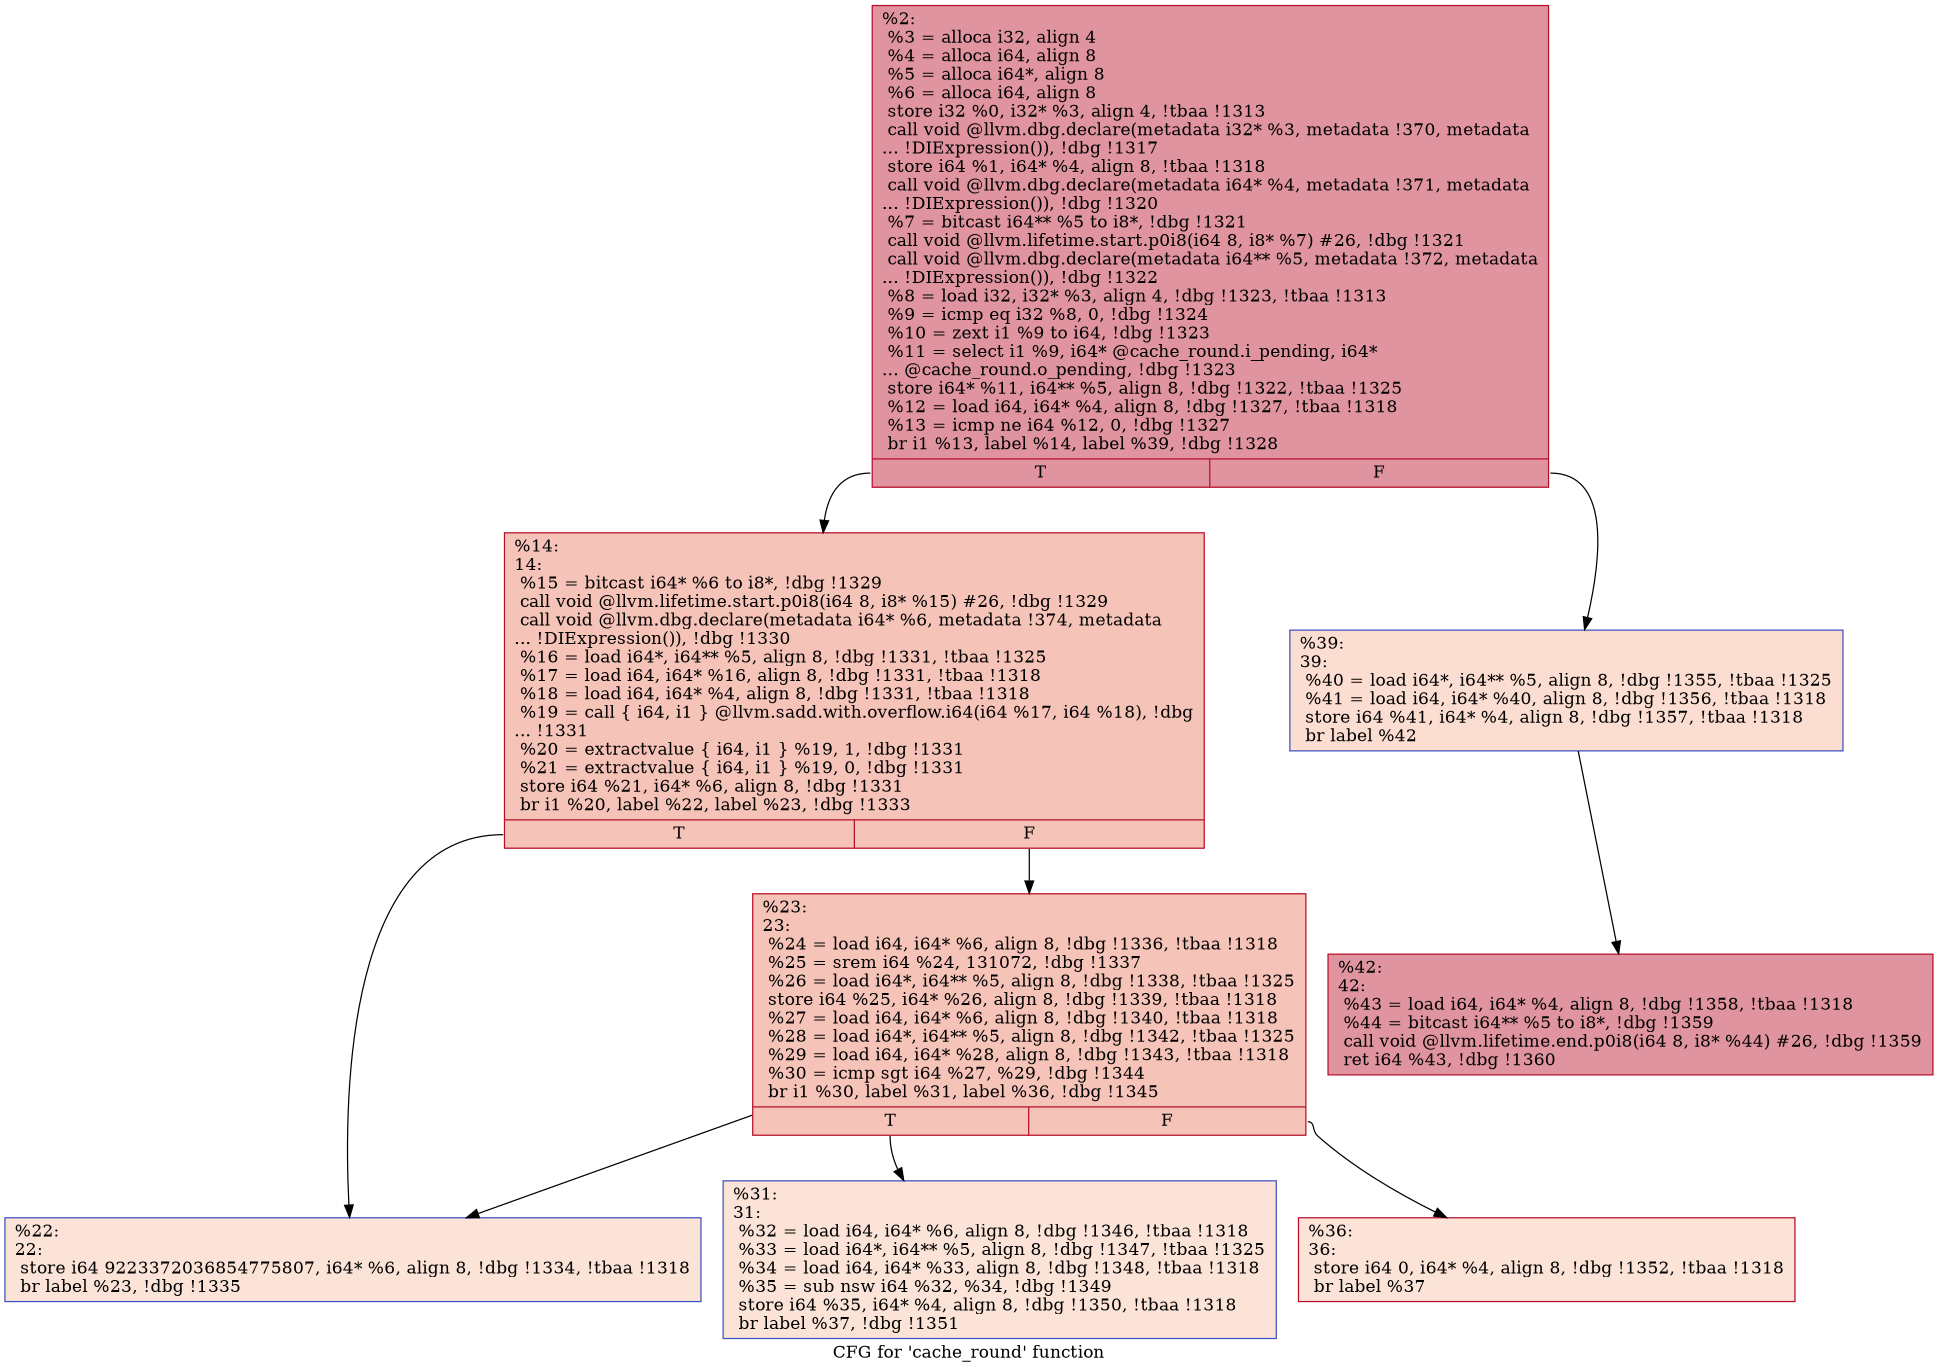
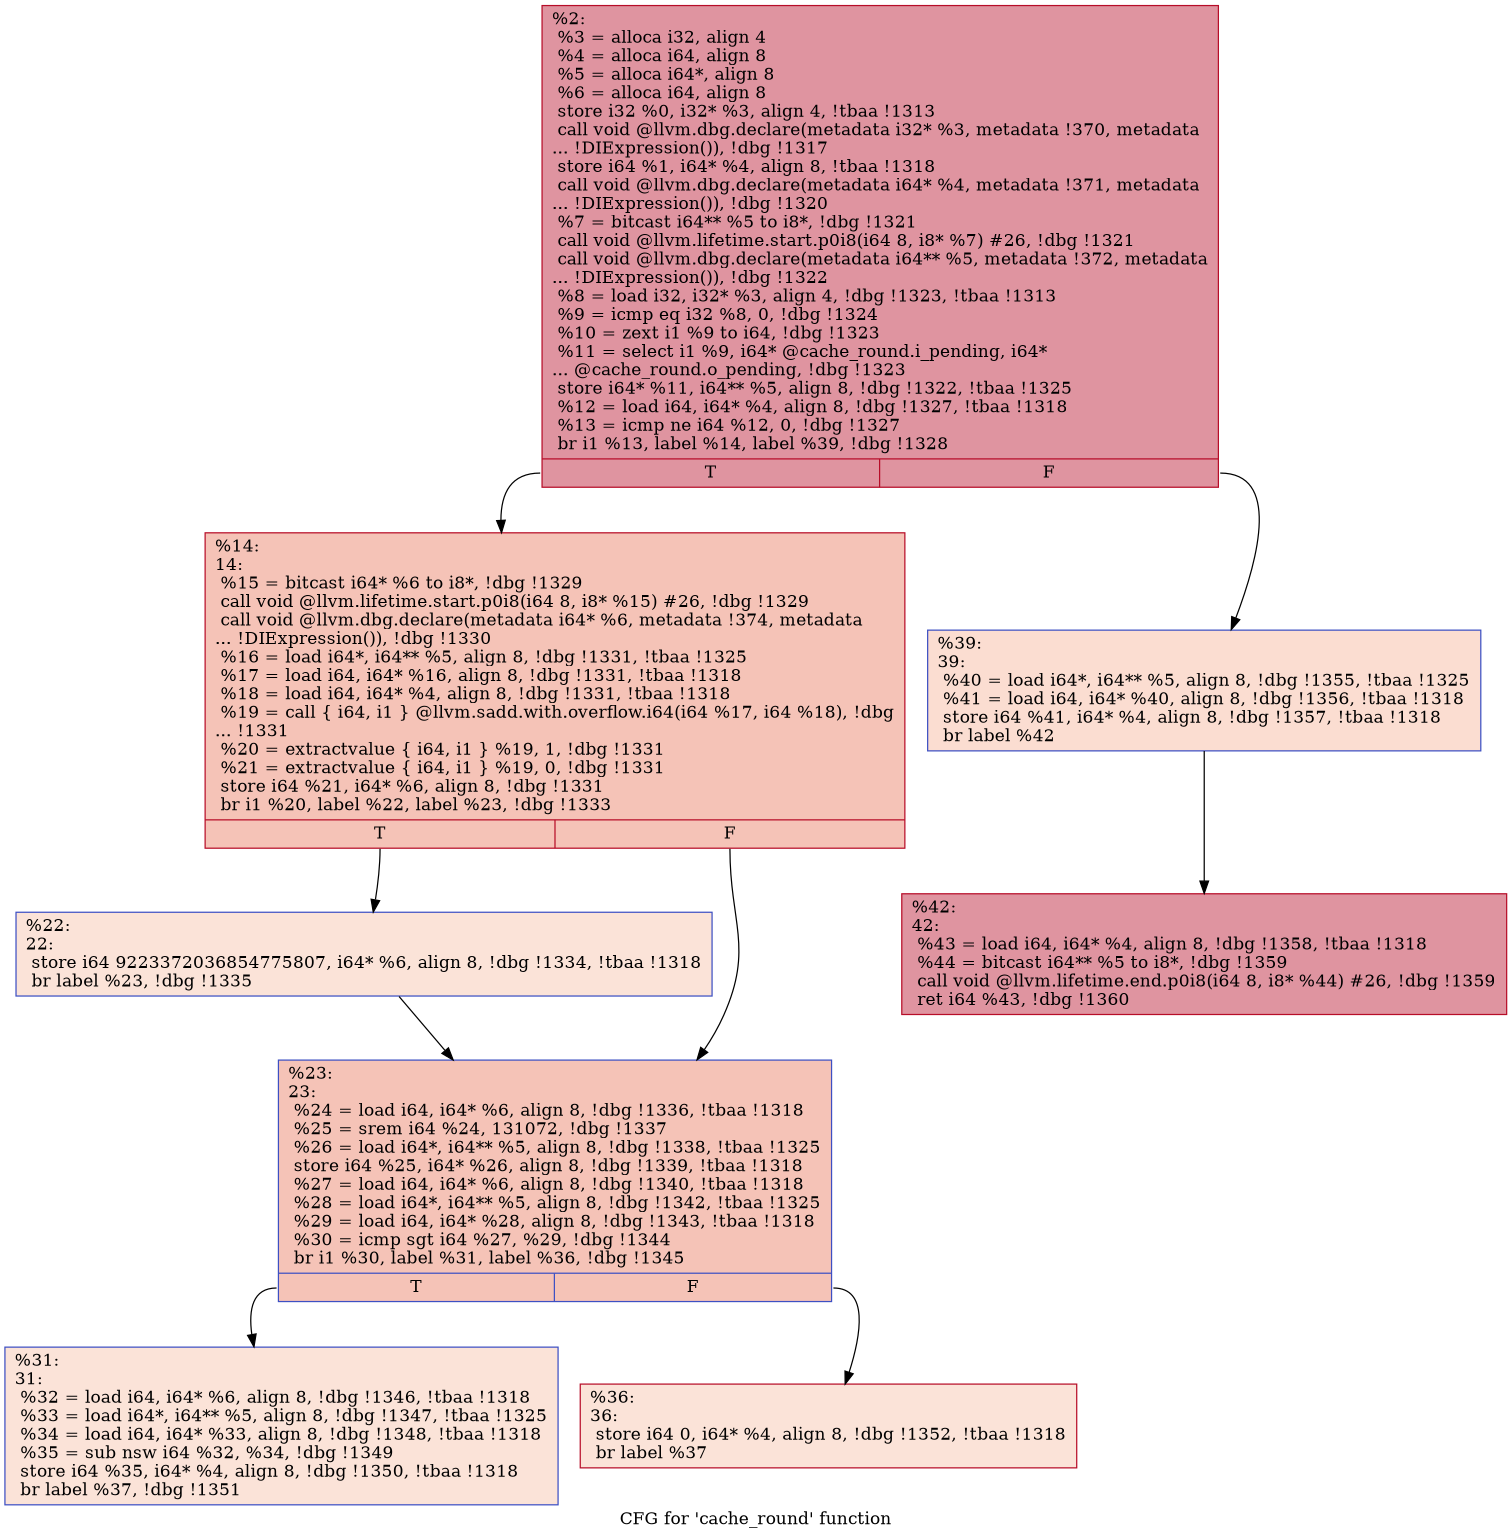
(1029, 1015) -> (555, 1181)
(615, 1164) -> (422, 1023)
